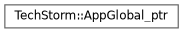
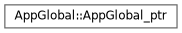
(92, 16) -> (91, 16)
